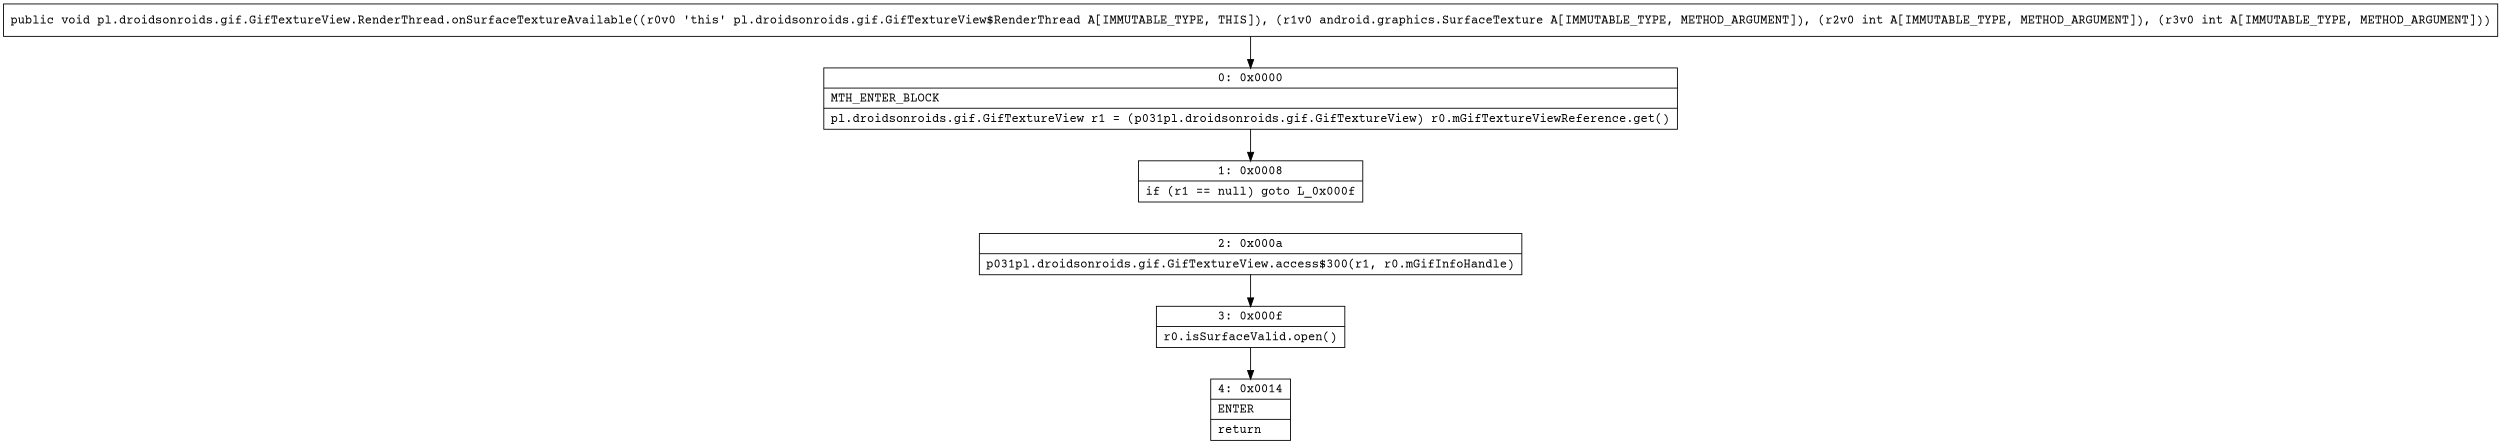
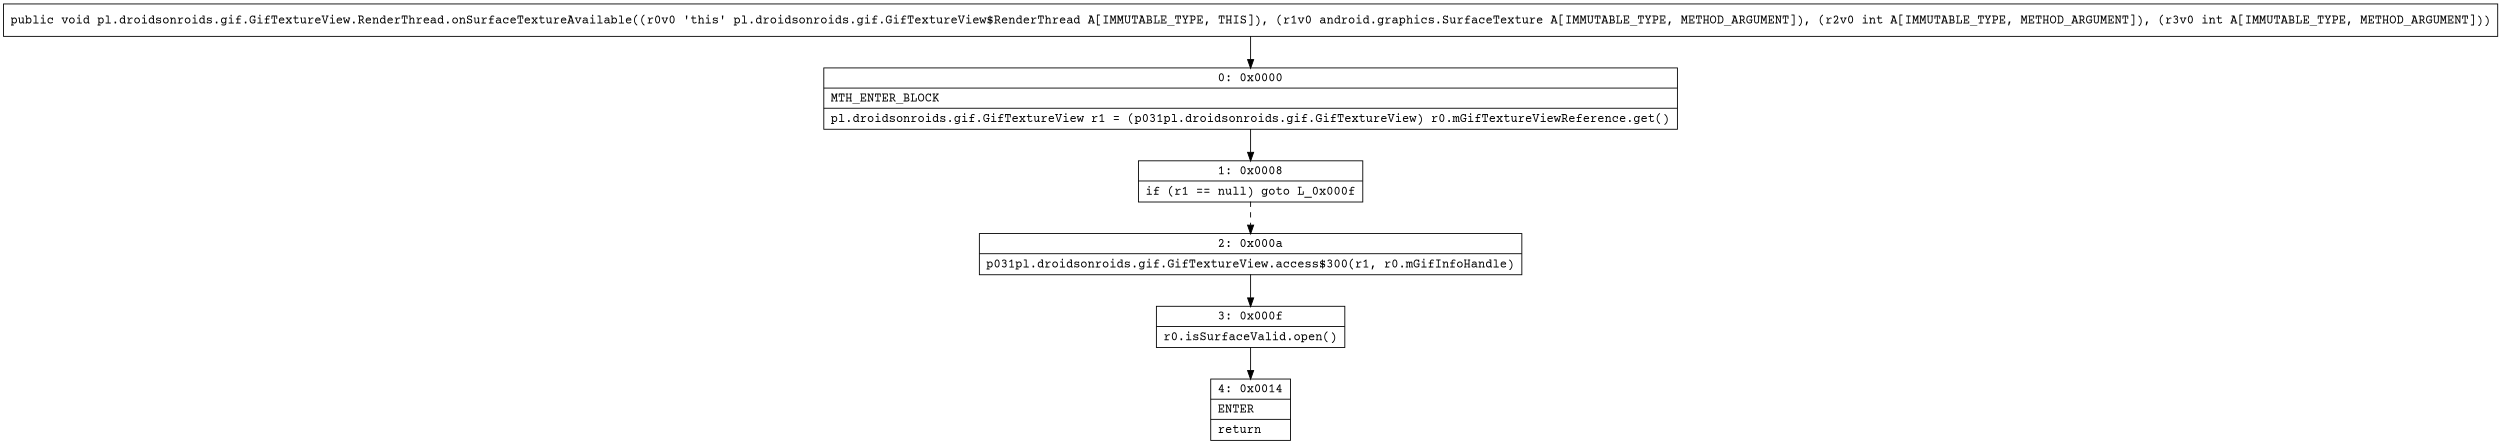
none -> (1251, 213)
